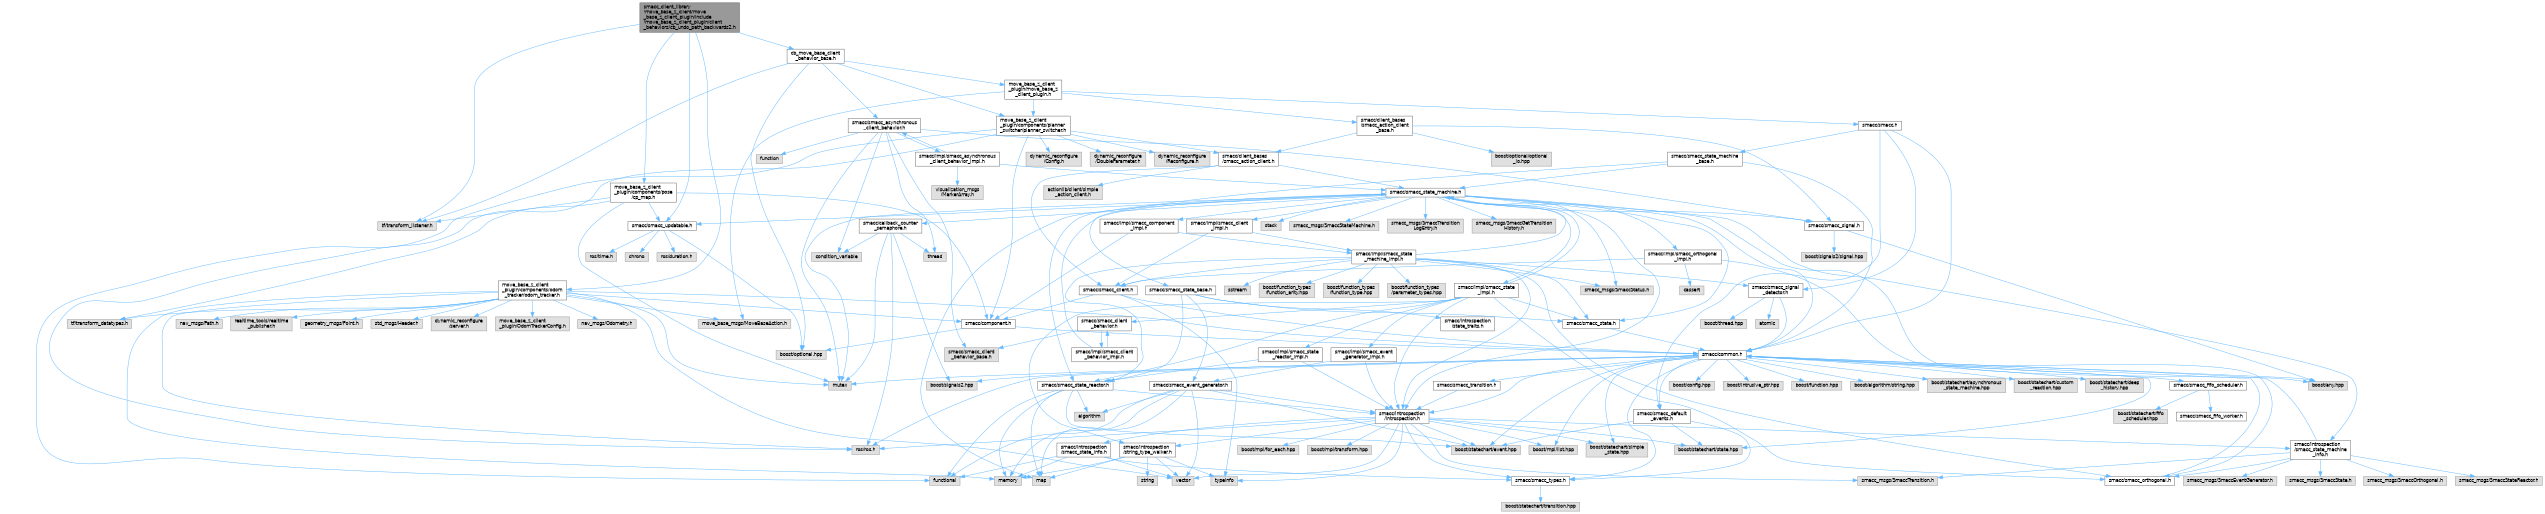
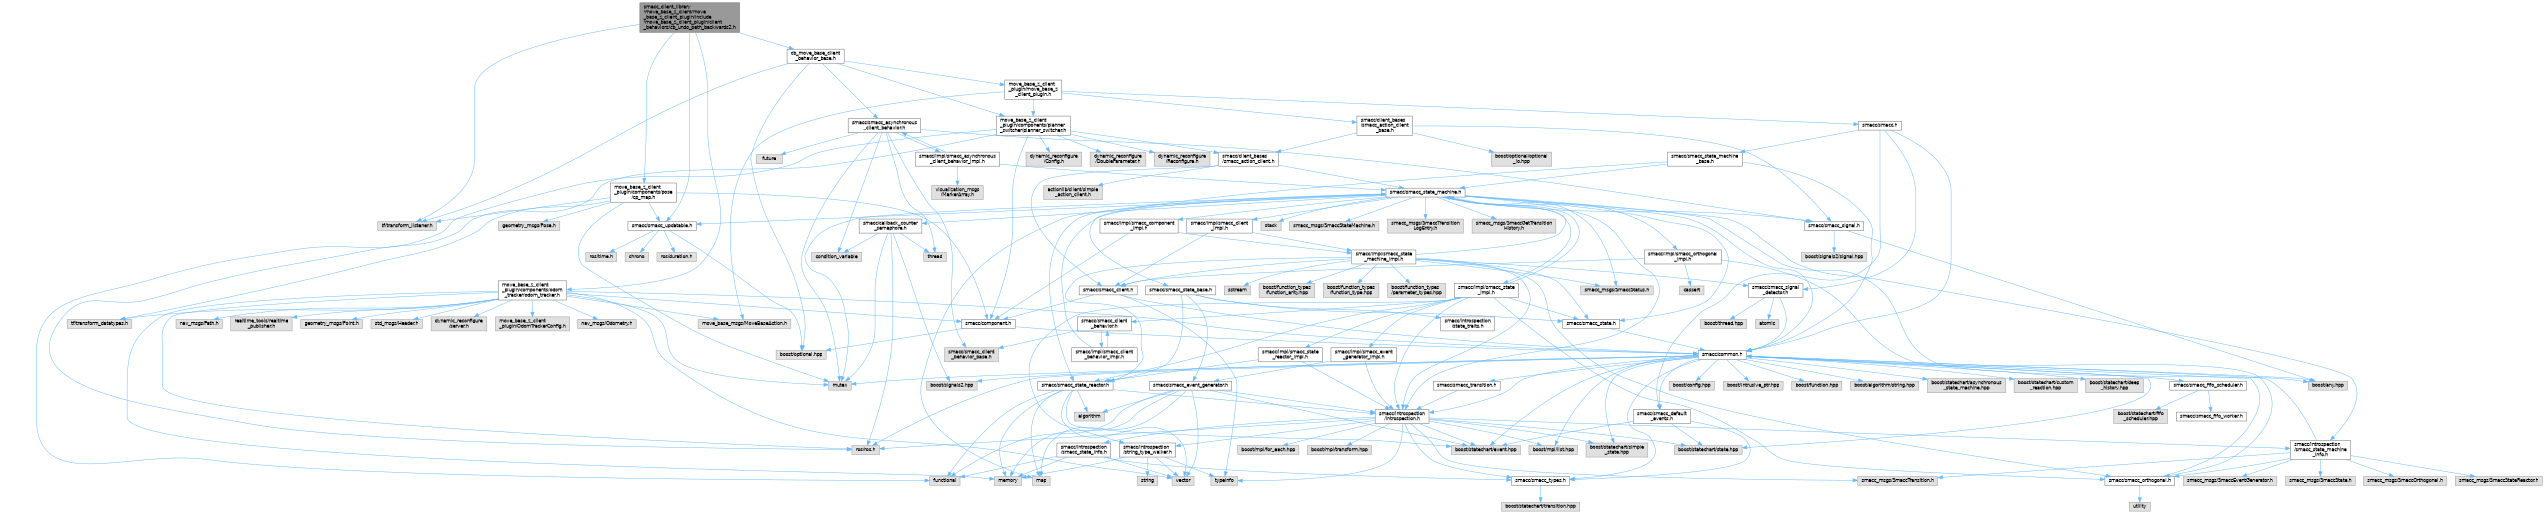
(769, 159) -> (769, 159)
none -> (529, 226)
(1076, 471) -> none
(1326, 471) -> (1139, 429)
none -> (2140, 507)
